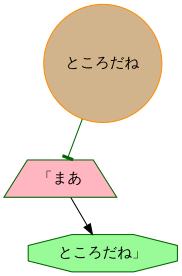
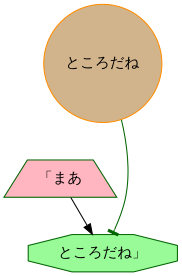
(76, 137) -> (128, 175)
